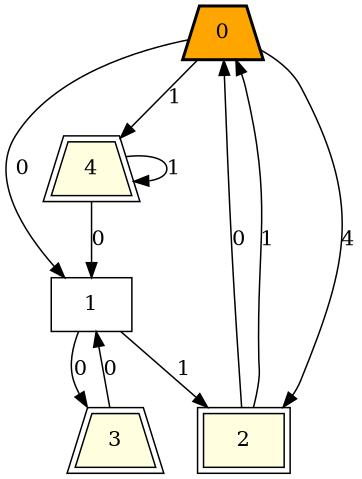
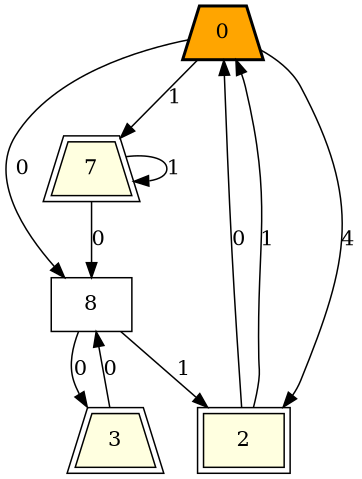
(92, 169) -> (92, 169)
(92, 305) -> (92, 305)
